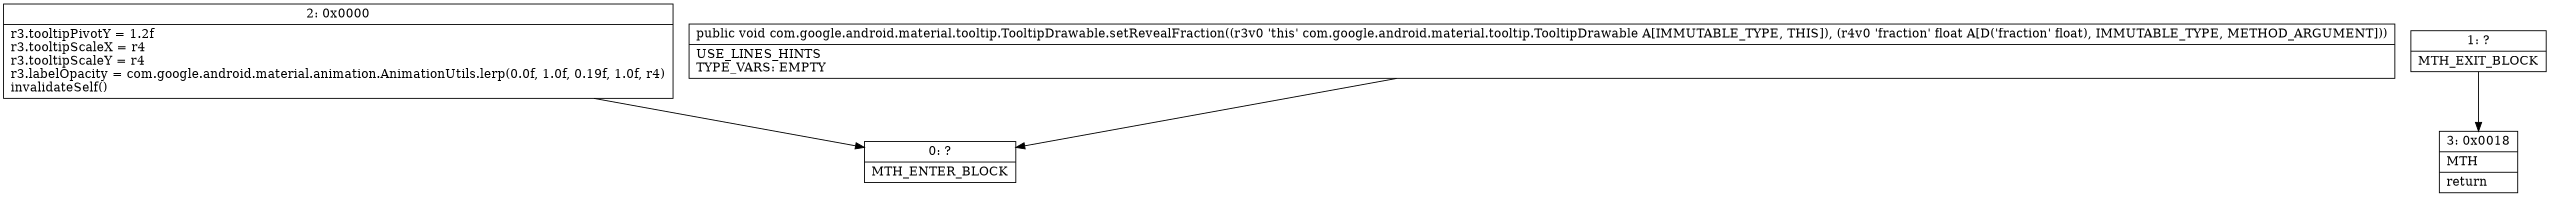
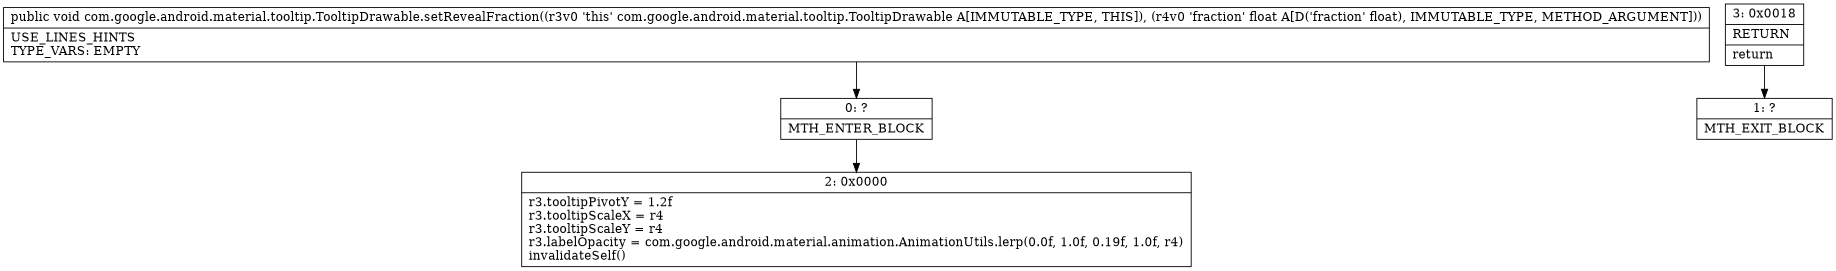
(2479, 97) -> (1765, 77)
(725, 122) -> (856, 151)
(2463, 162) -> (1761, 34)
